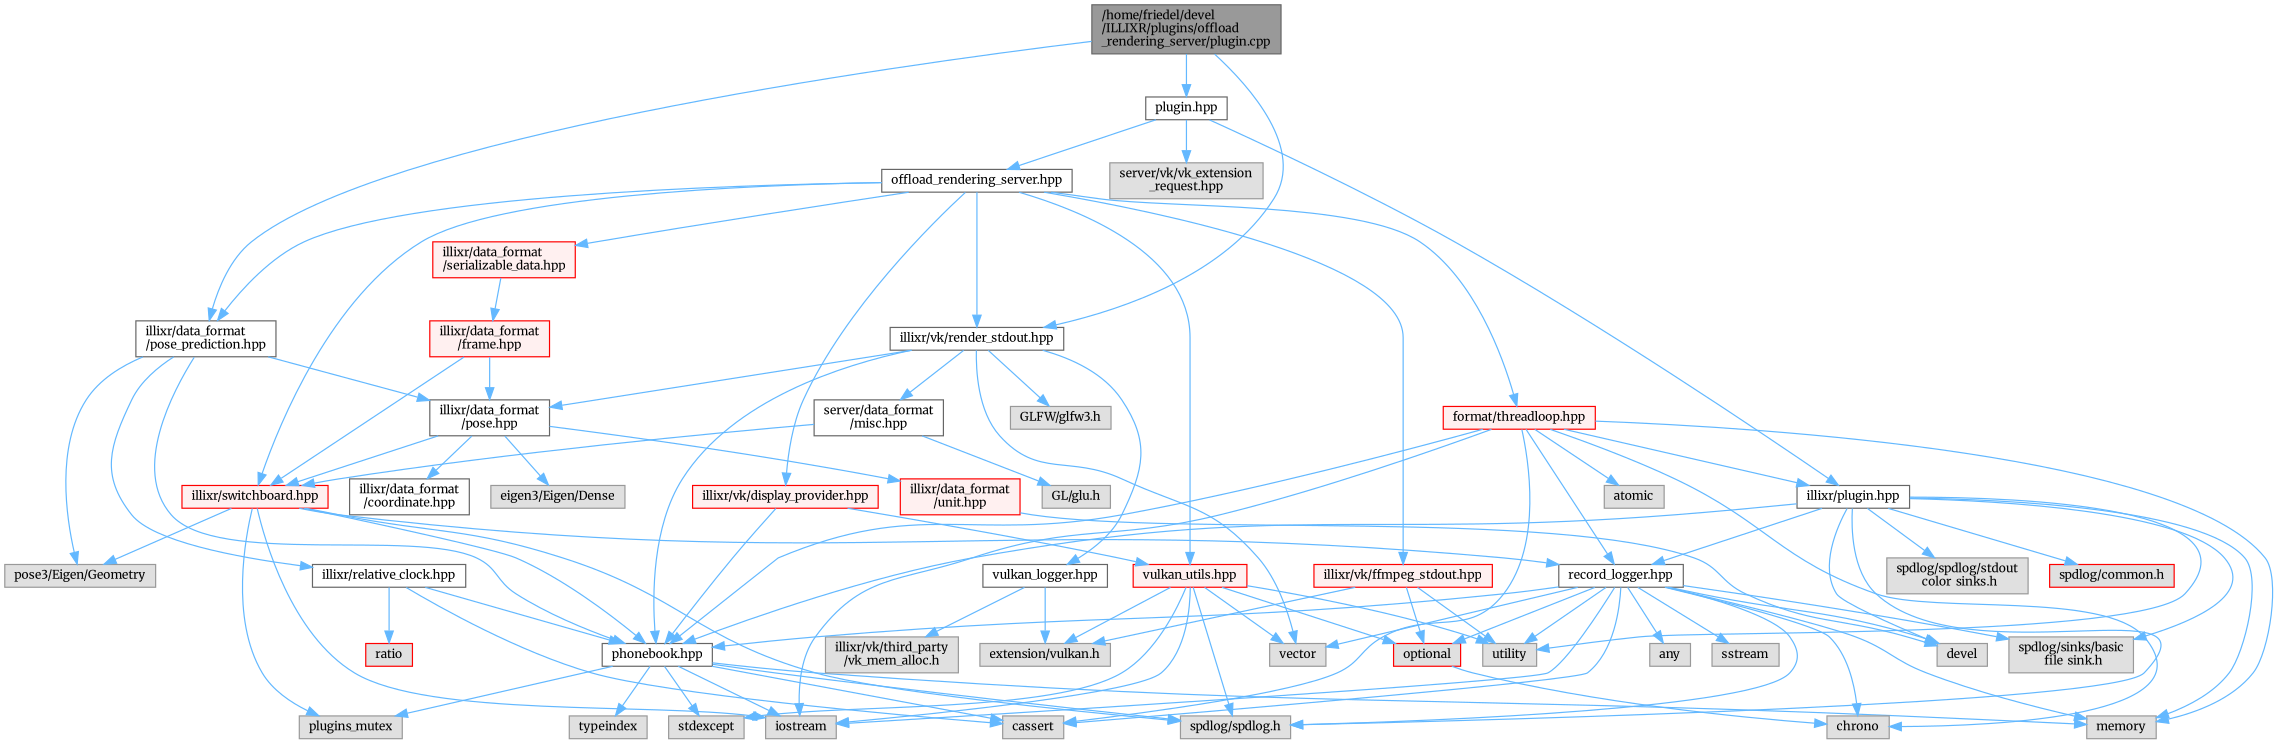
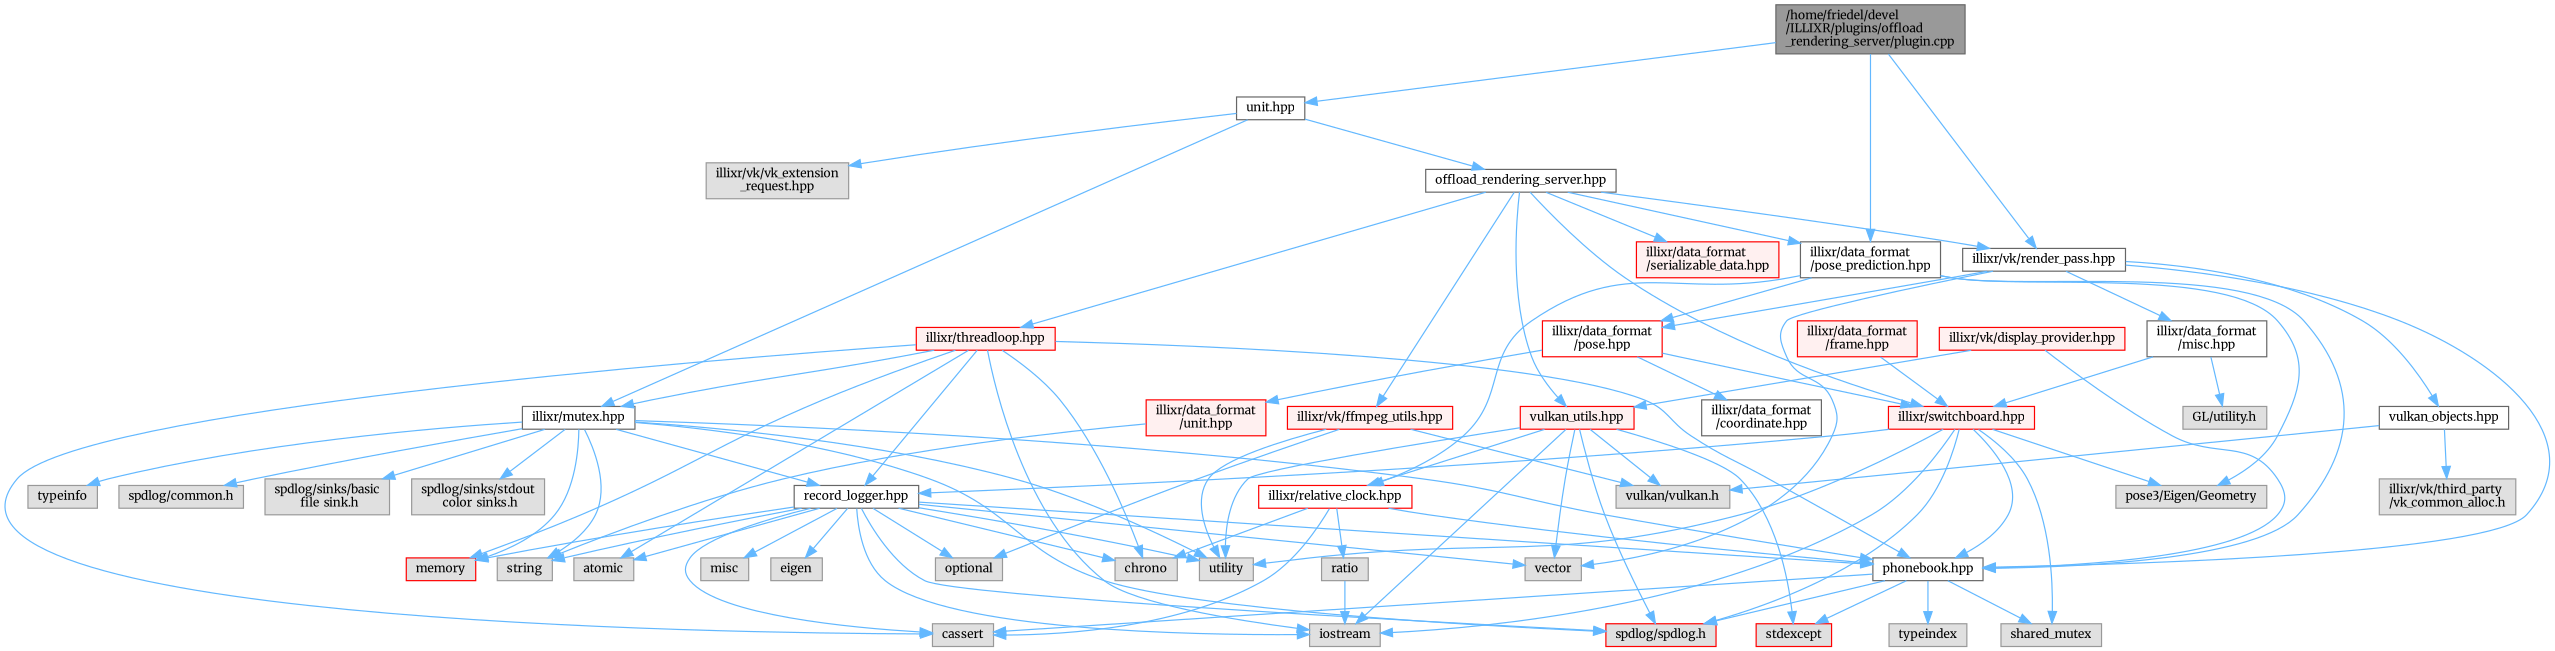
(1186, 108) -> (1271, 108)
(1186, 181) -> (777, 181)
(498, 293) -> none
(852, 319) -> none
(977, 339) -> (2044, 260)
(490, 372) -> none
(490, 418) -> (1602, 339)
(879, 418) -> (2207, 339)
(1061, 418) -> none
(1519, 418) -> (986, 339)
none -> (63, 497)
(558, 497) -> none
(1076, 497) -> (2225, 418)
(1853, 497) -> (579, 418)
none -> (1649, 534)
(389, 576) -> (1335, 497)
(1045, 576) -> (2444, 418)
(1403, 576) -> (1370, 418)
(1957, 576) -> (478, 497)
(2112, 576) -> (181, 497)
(1840, 609) -> (693, 543)
(1315, 617) -> (1462, 456)
(389, 655) -> (1345, 569)
(892, 655) -> (2448, 497)
(1045, 655) -> (1673, 497)
(1427, 655) -> (969, 569)
(1670, 655) -> (725, 569)
(1746, 655) -> (797, 569)
(1962, 655) -> (525, 569)
(724, 688) -> (1345, 596)
(1595, 697) -> (1247, 531)
(1427, 701) -> none
(351, 727) -> (2051, 635)
(706, 727) -> (1794, 635)
(1236, 727) -> (1661, 635)
(2121, 727) -> (441, 569)
